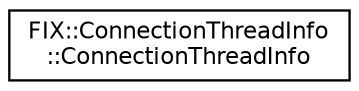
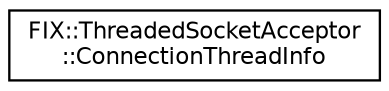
(179, 45) -> (195, 45)
